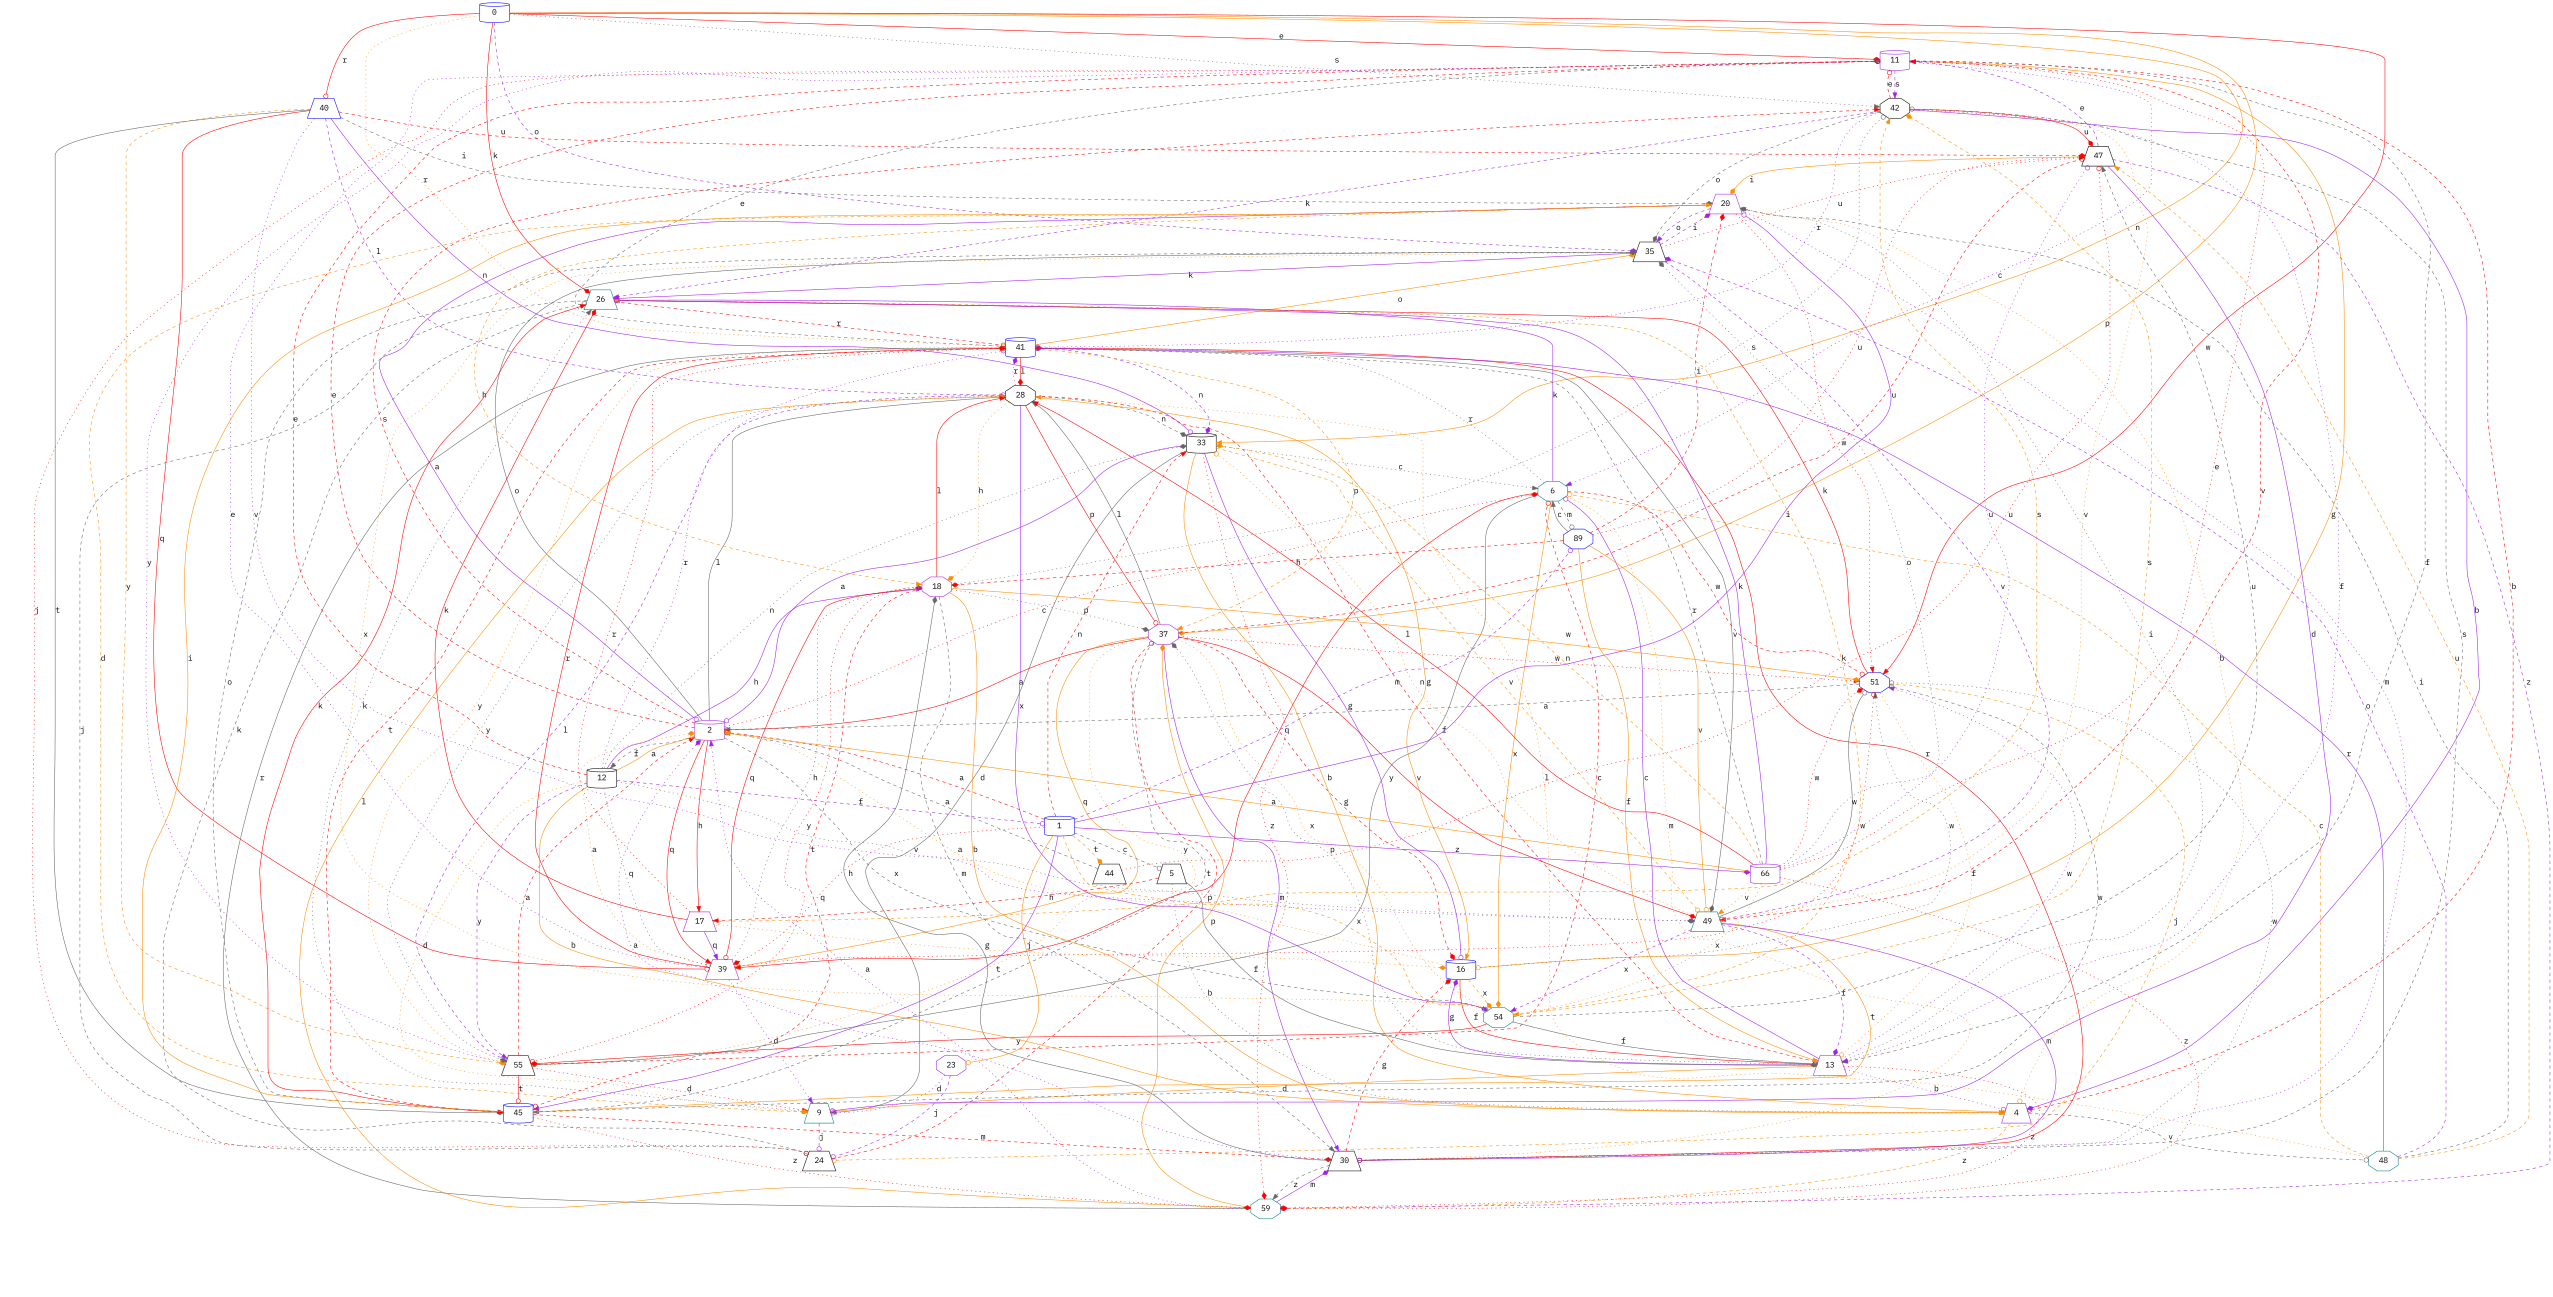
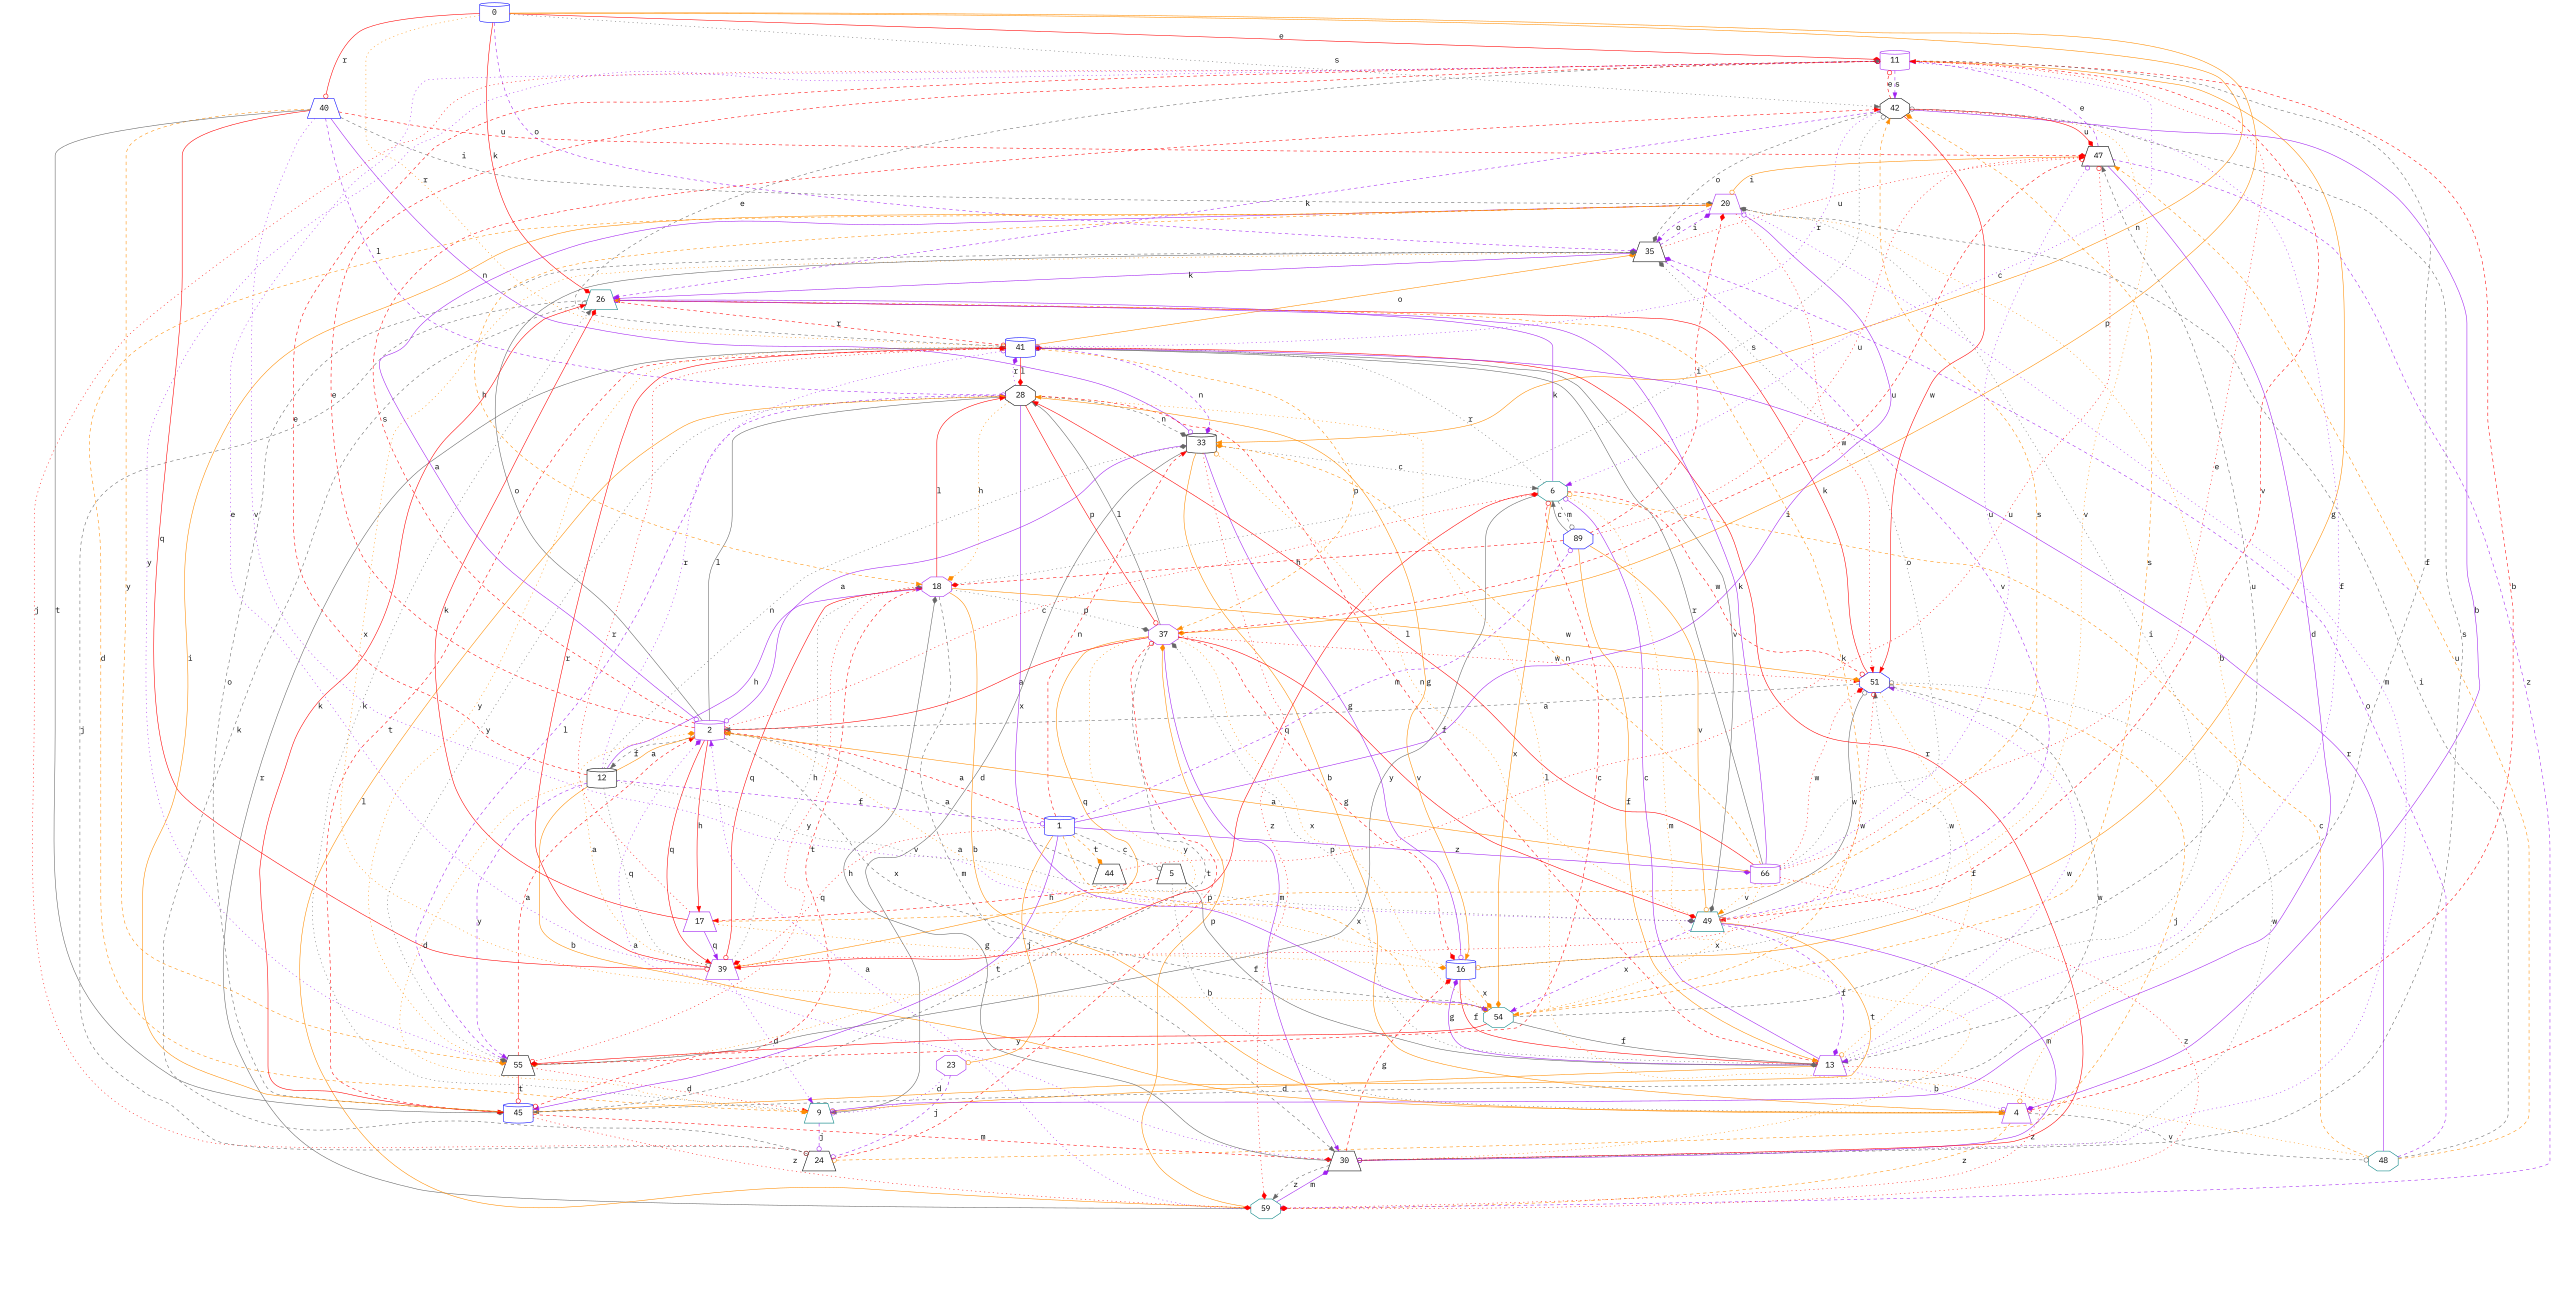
(1866, 24) -> (1930, 386)
(1906, 161) -> (1906, 161)
(1562, 387) -> (1562, 387)
(1462, 637) -> none
